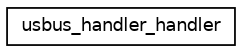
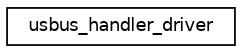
(121, 26) -> (121, 26)
